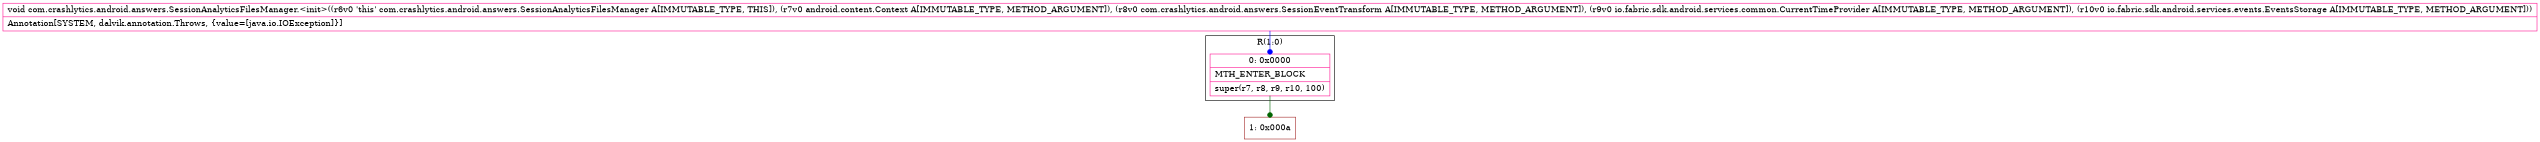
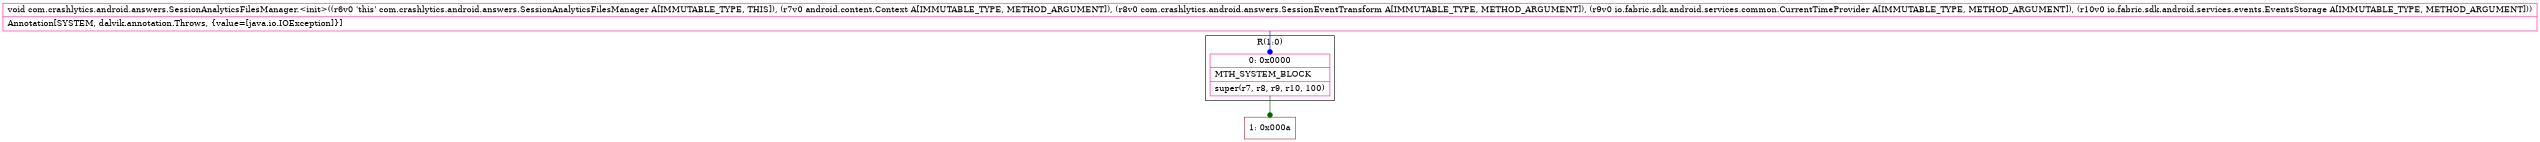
(1260, 74) -> (1263, 74)
